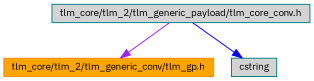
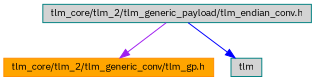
(181, 13) -> (177, 13)
(254, 67) -> (246, 67)
